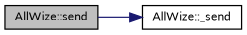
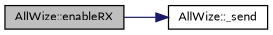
(51, 17) -> (64, 17)
